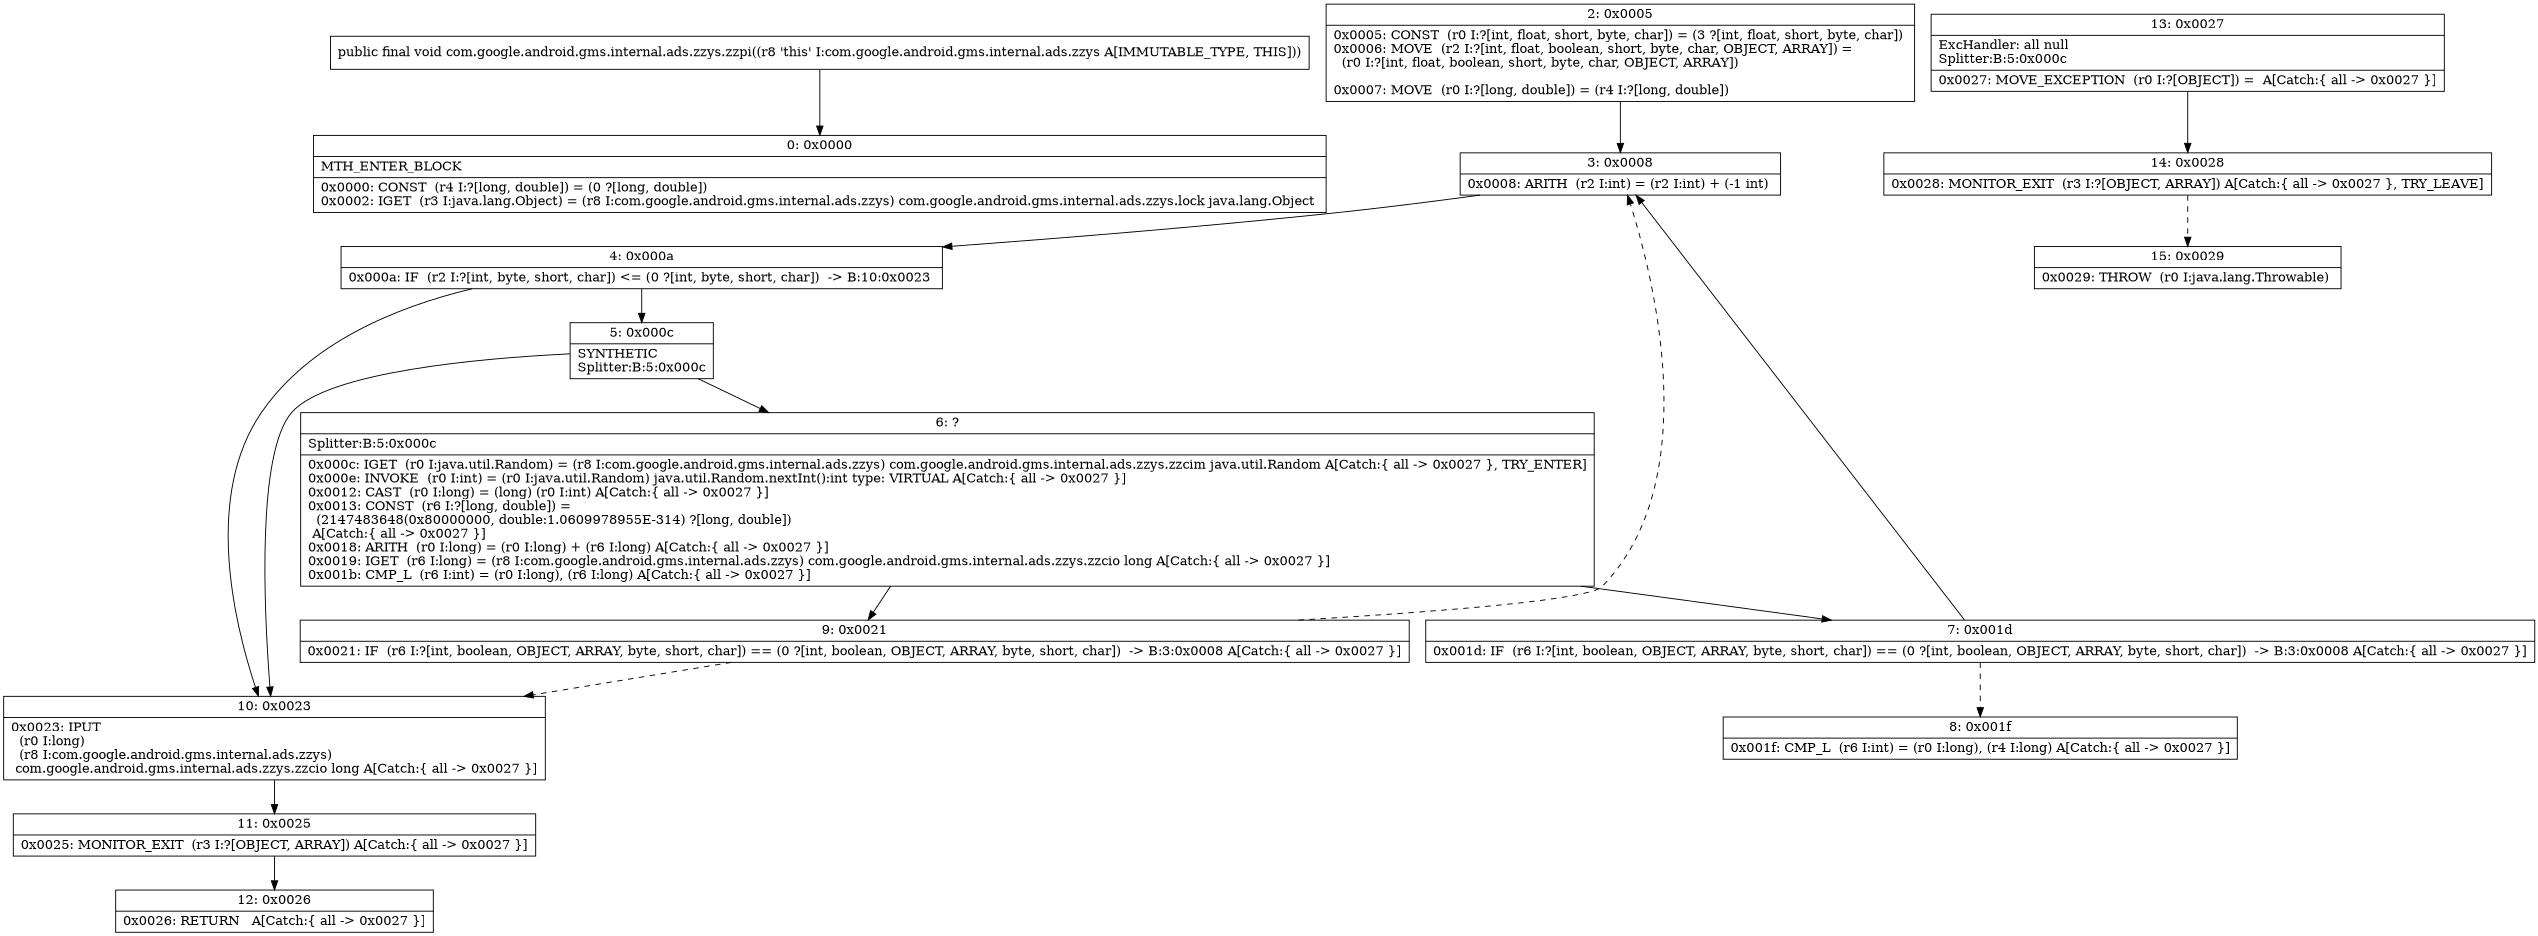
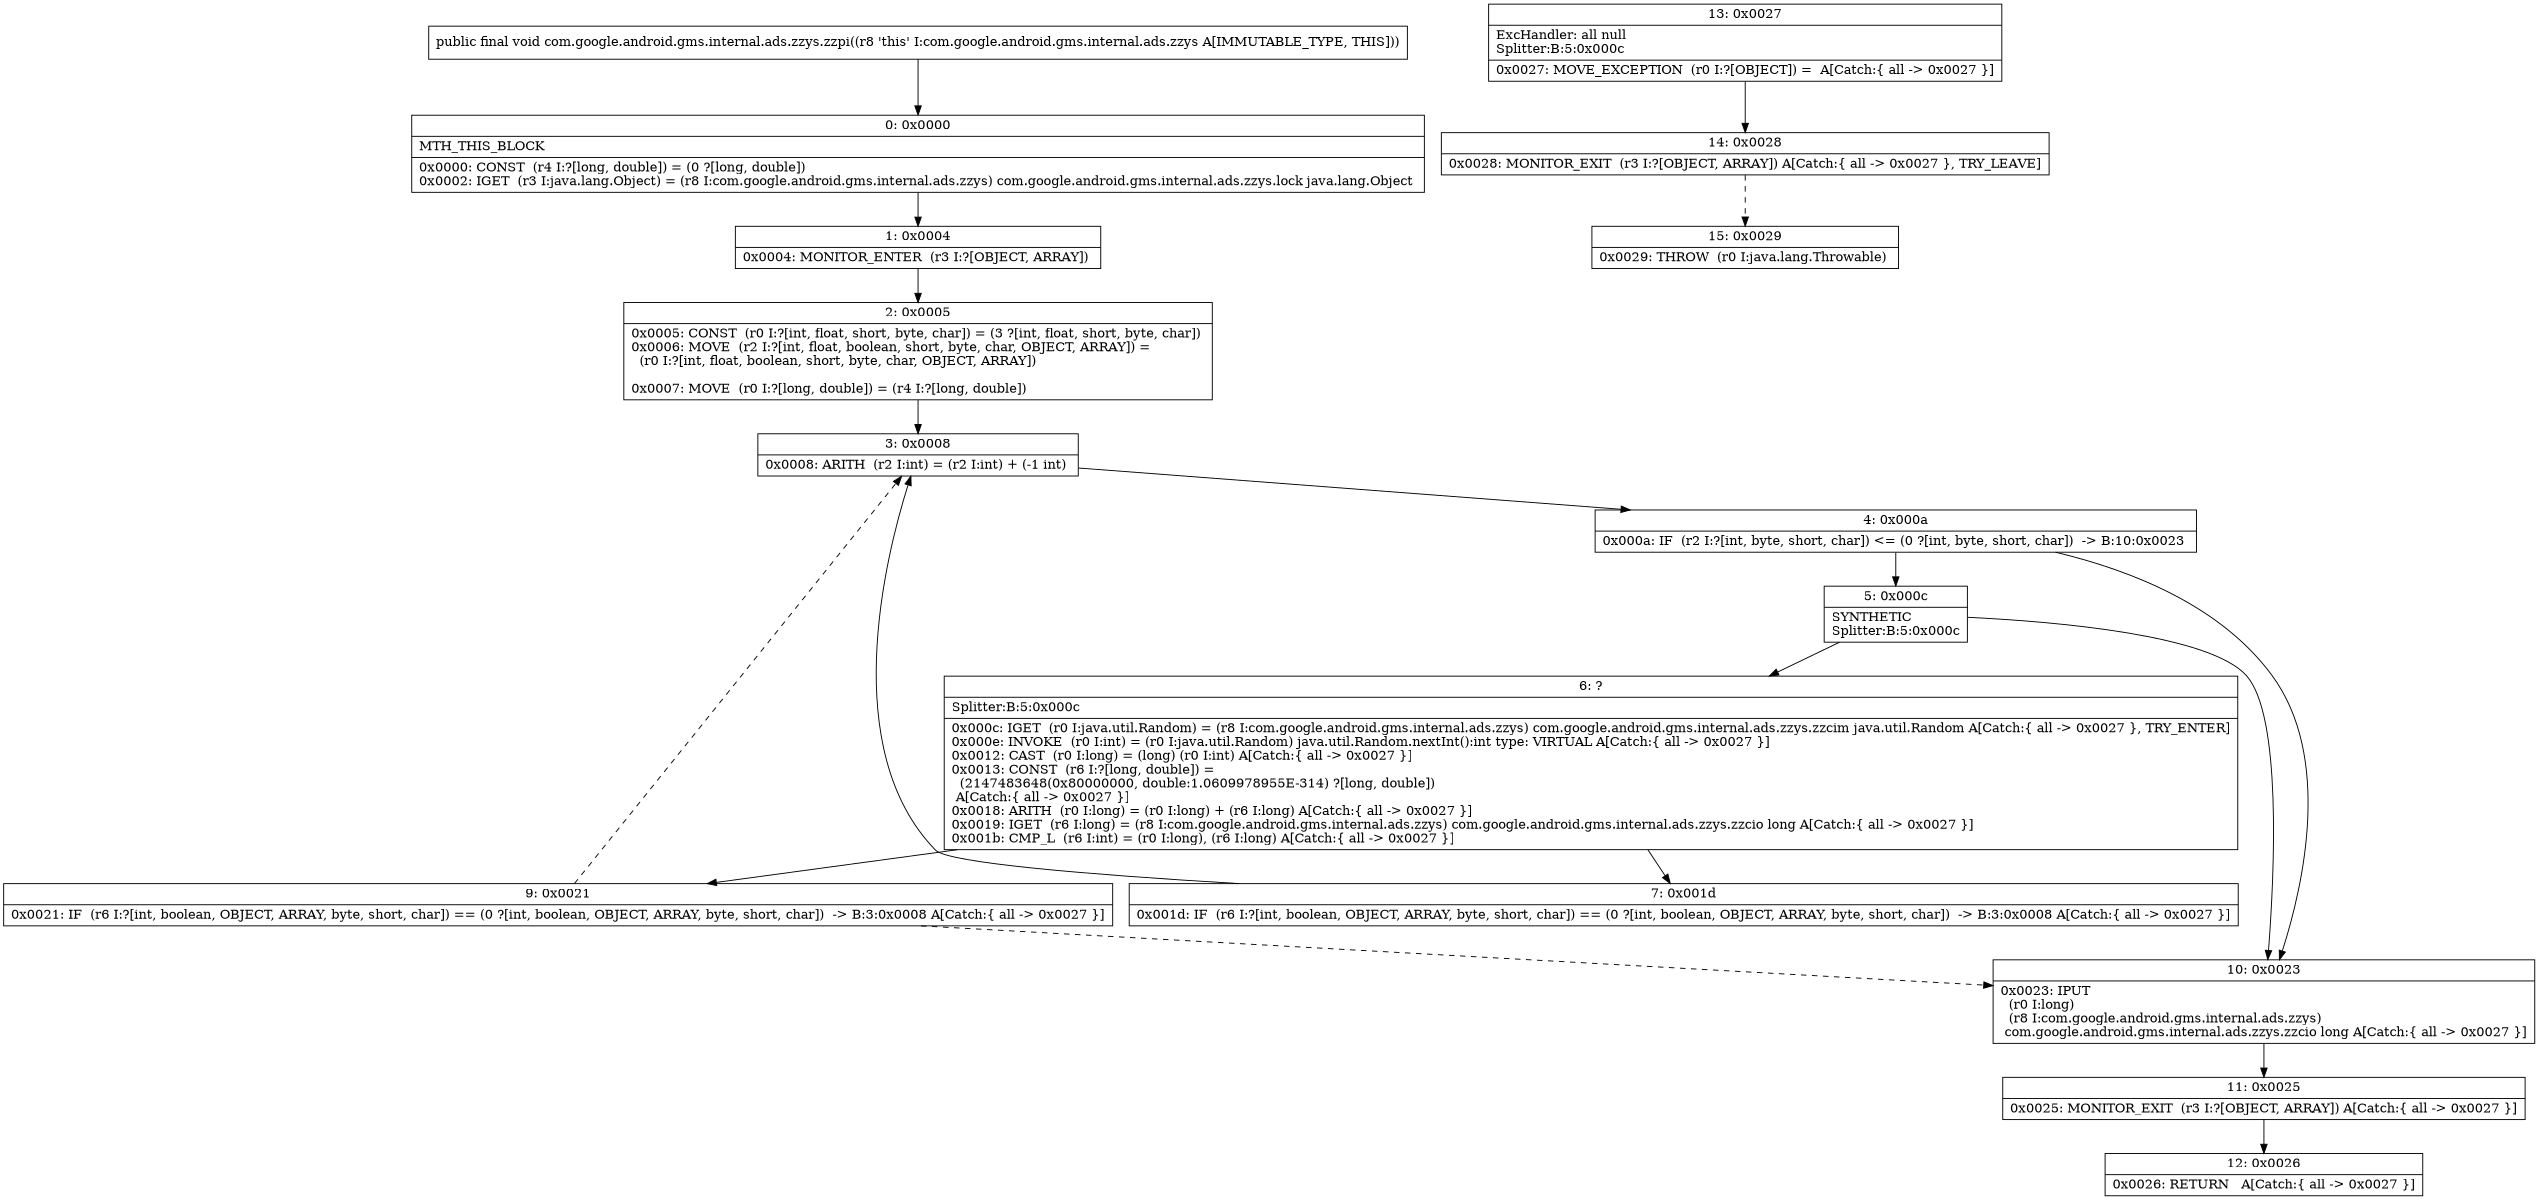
(392, 167) -> (482, 146)
none -> (918, 247)
(1980, 738) -> none
